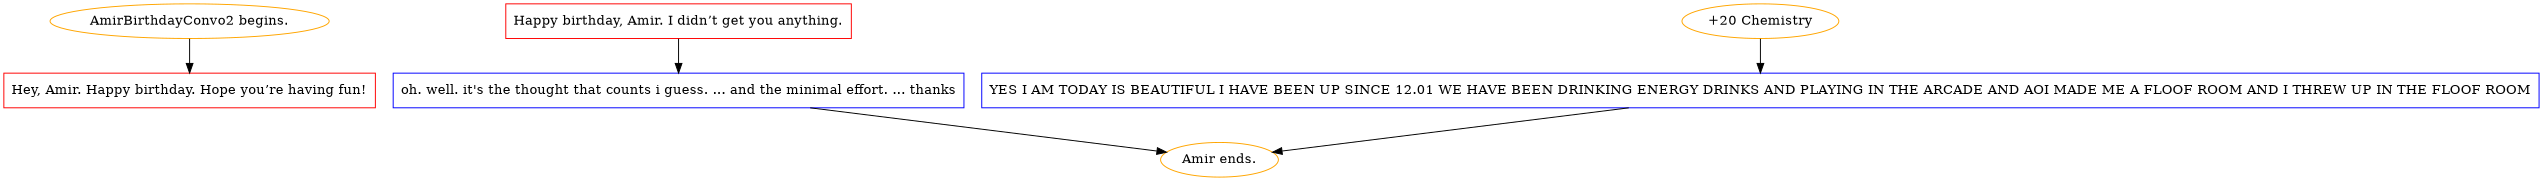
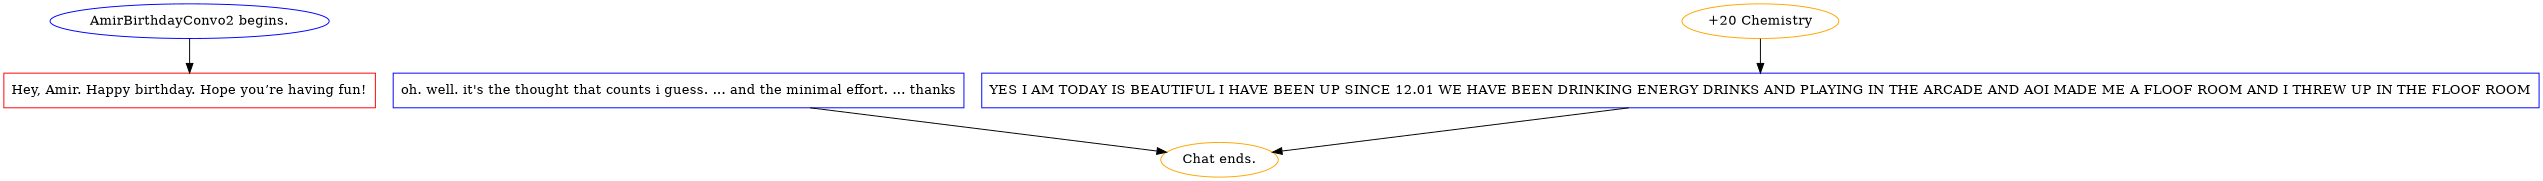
(190, 21) -> (190, 21)
(679, 21) -> none
(1219, 160) -> (1219, 160)
